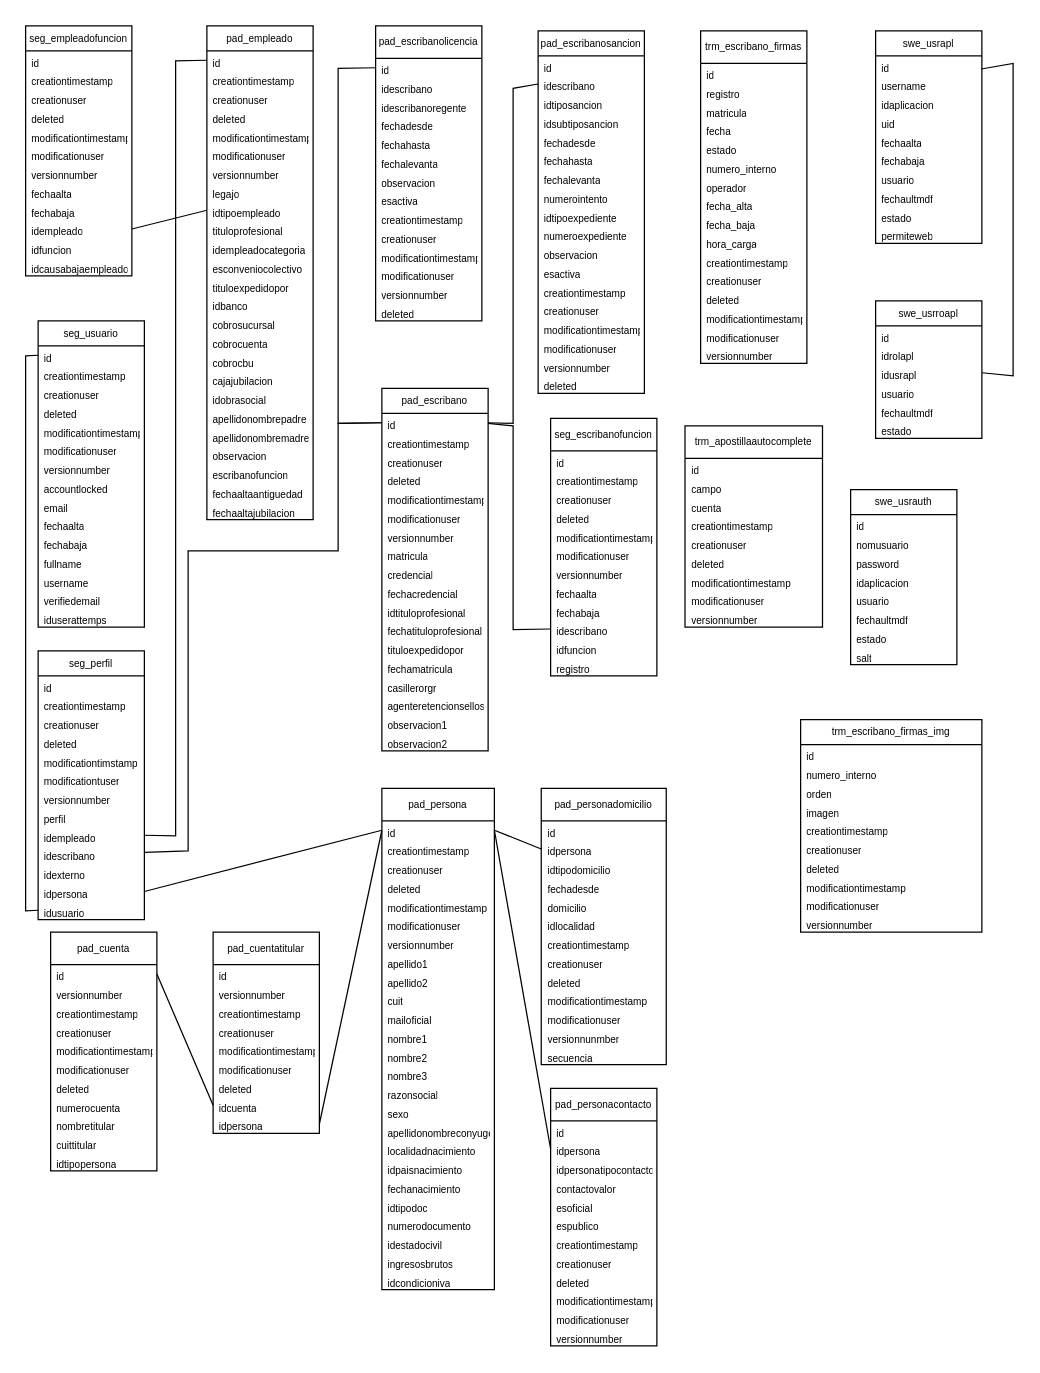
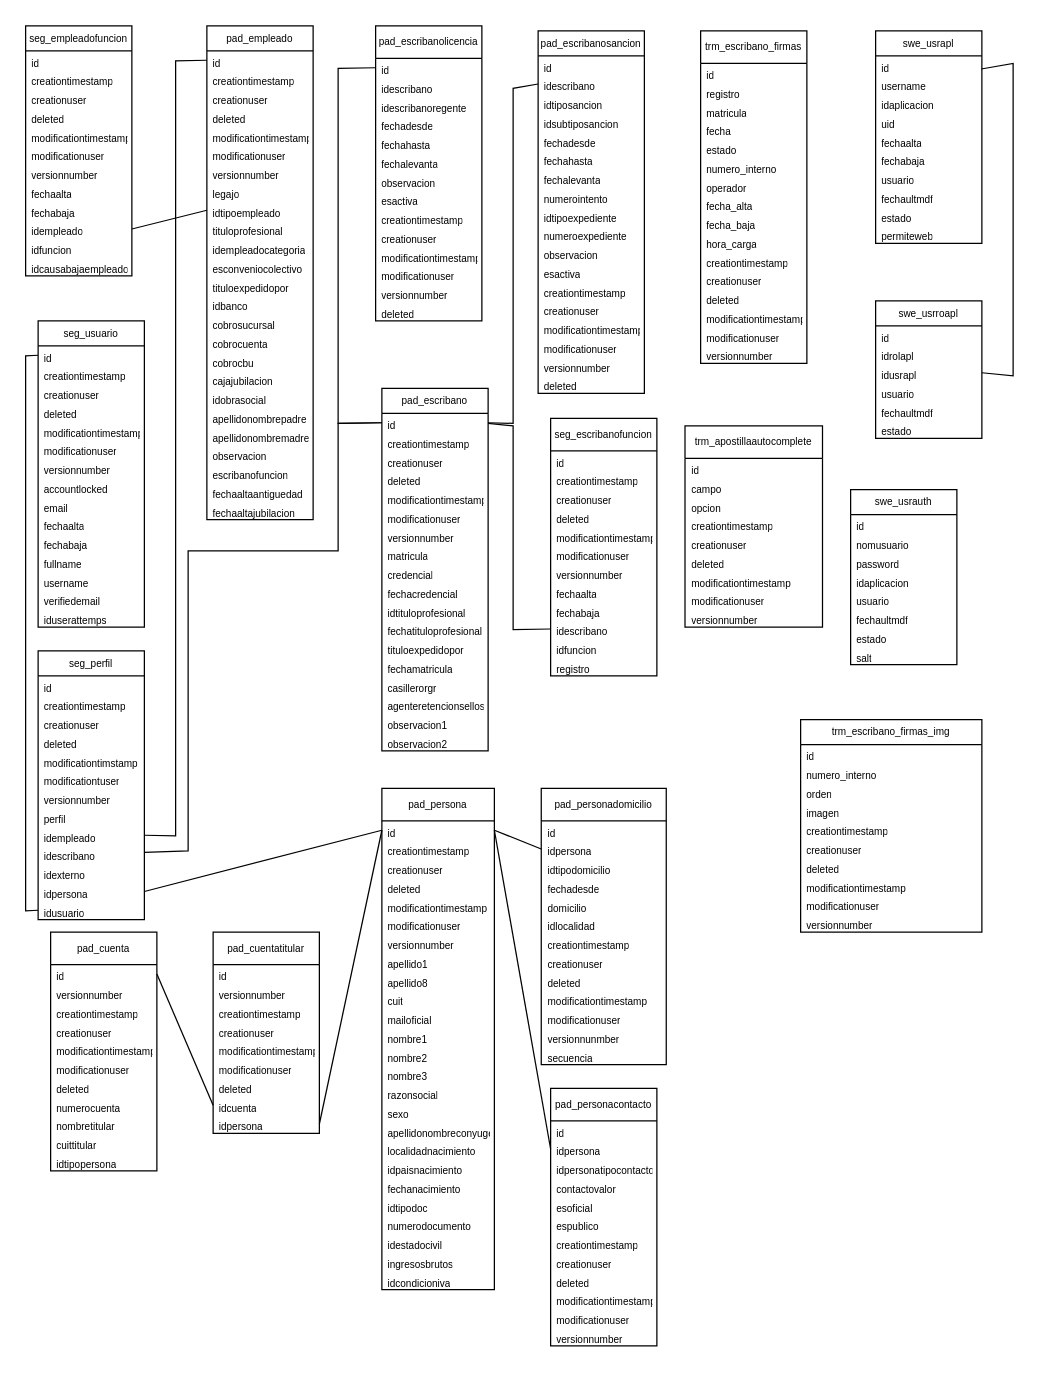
(709, 509) -> (707, 509)
(409, 984) -> (409, 984)
